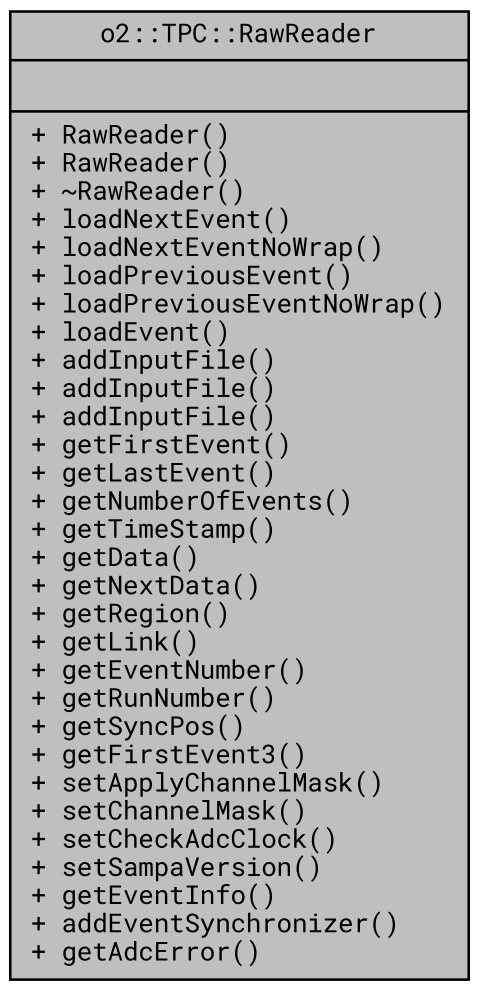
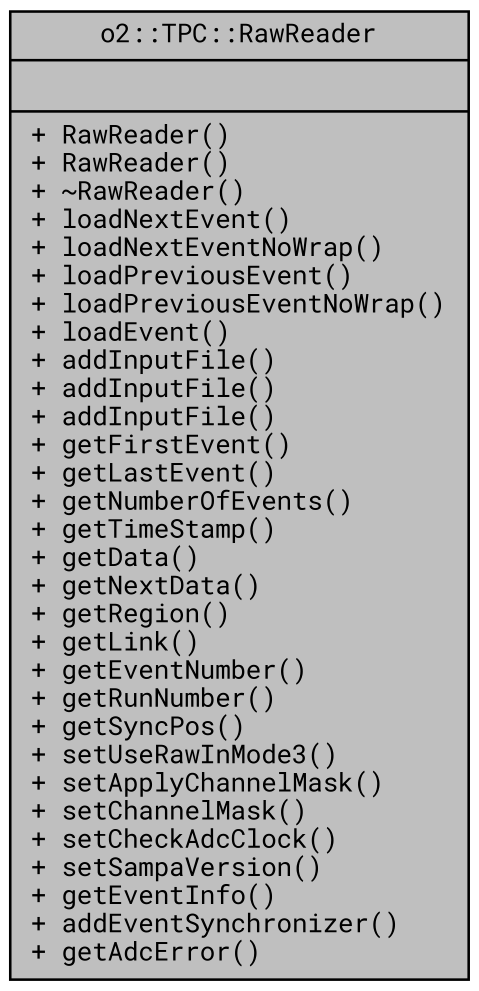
(170, 756) -> (186, 756)
